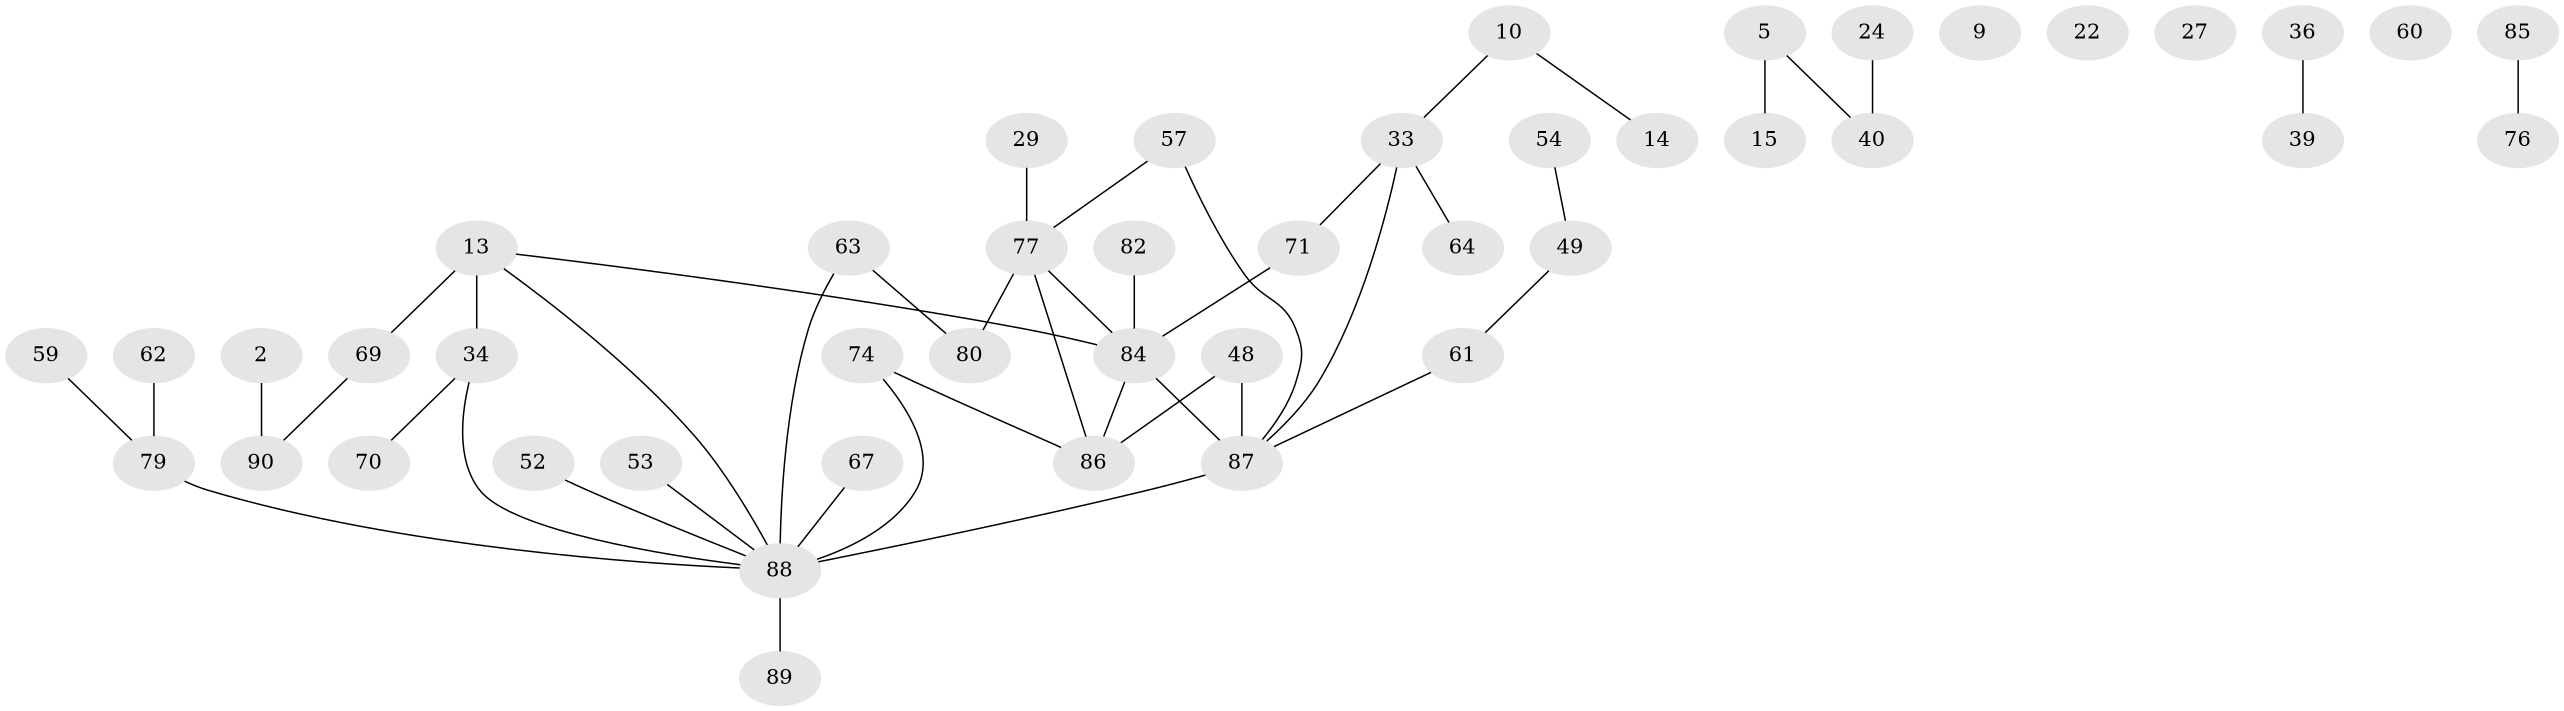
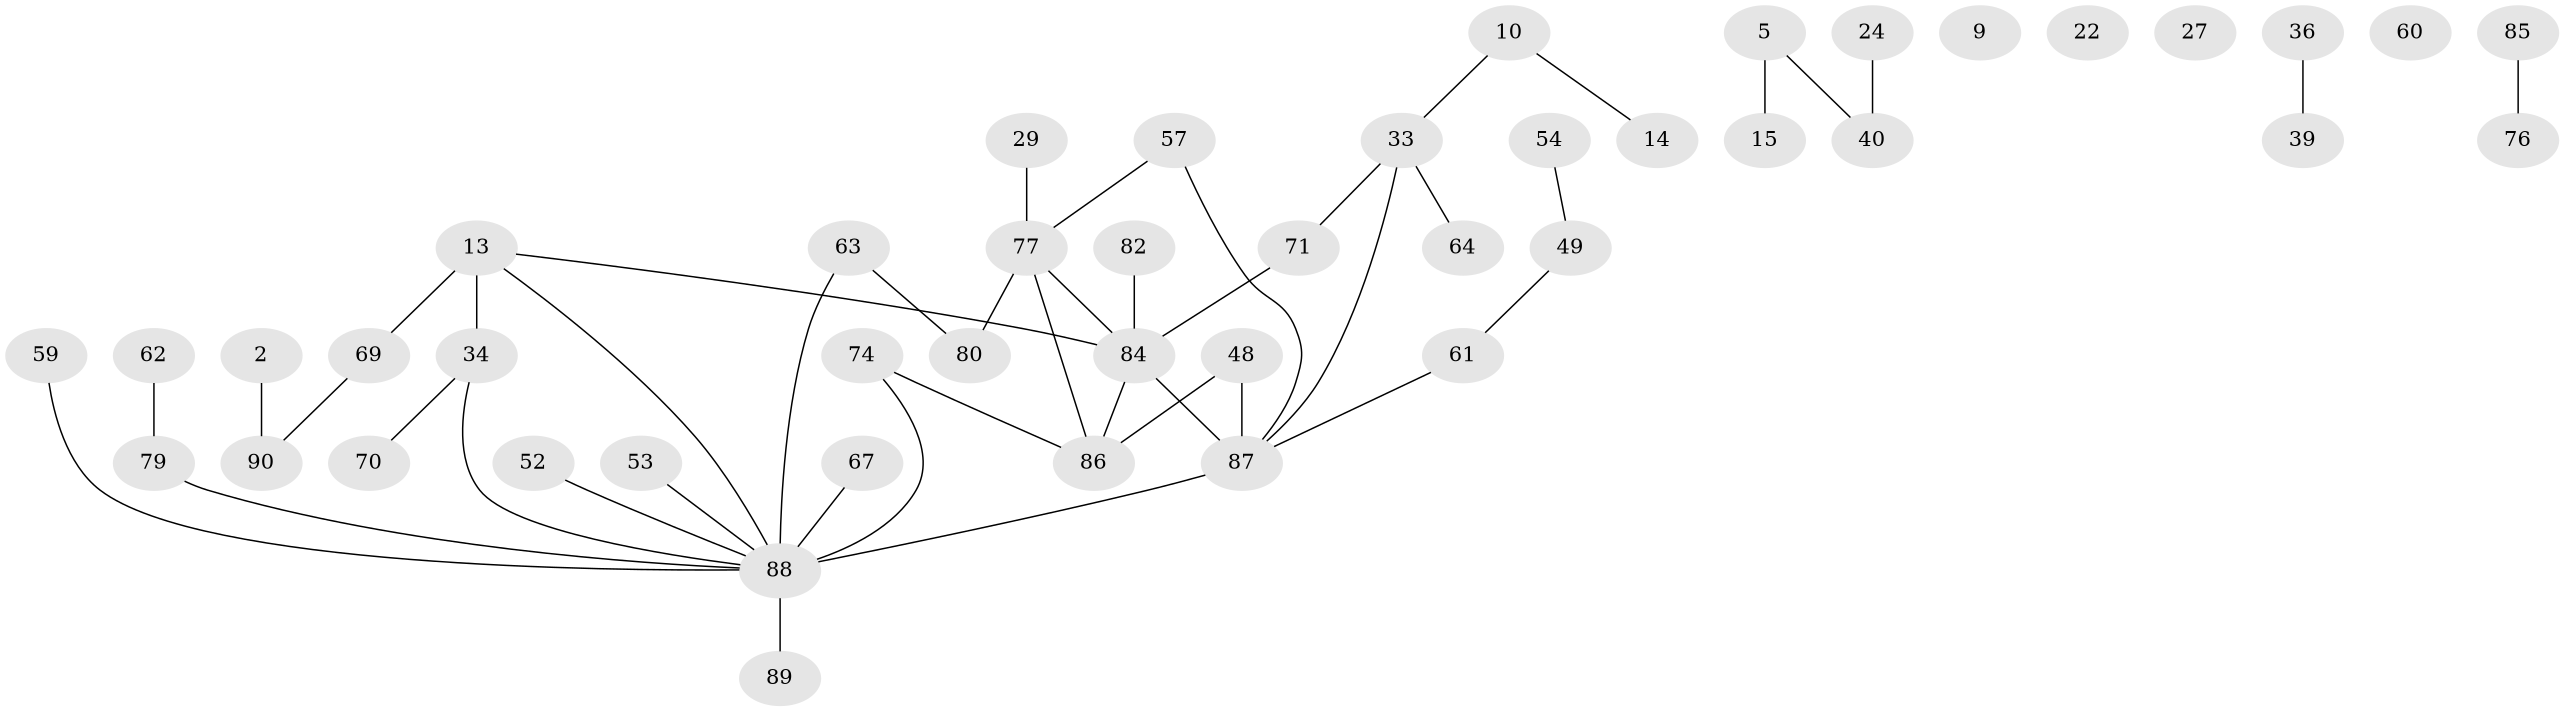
(100, 409) -> (354, 554)
